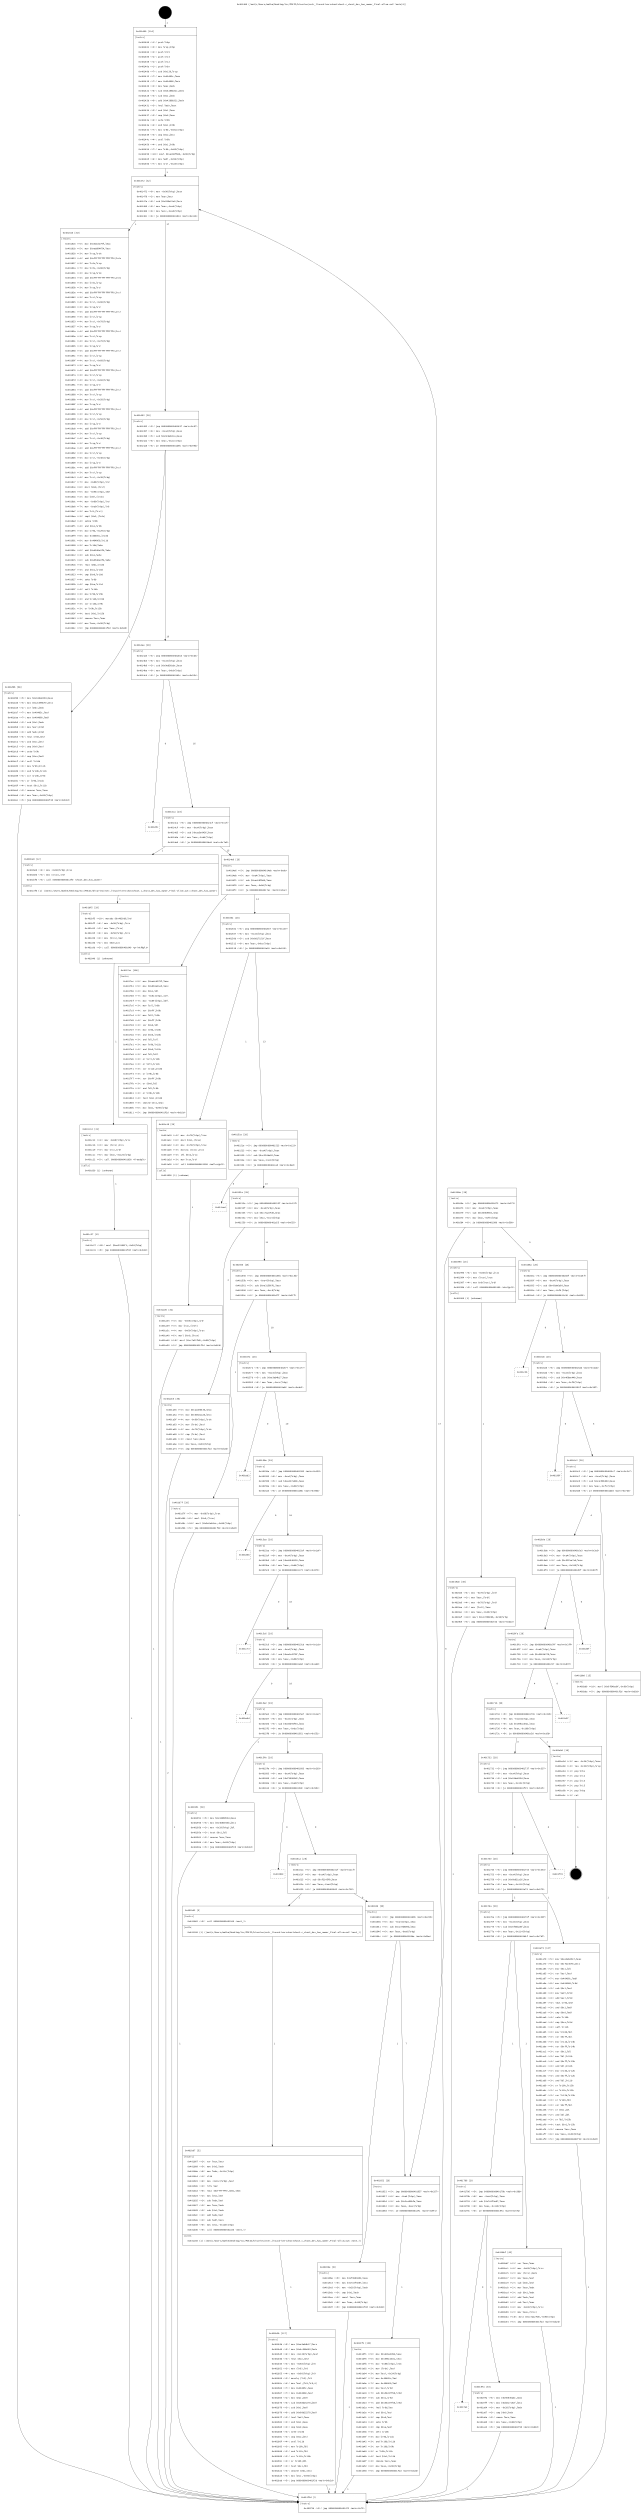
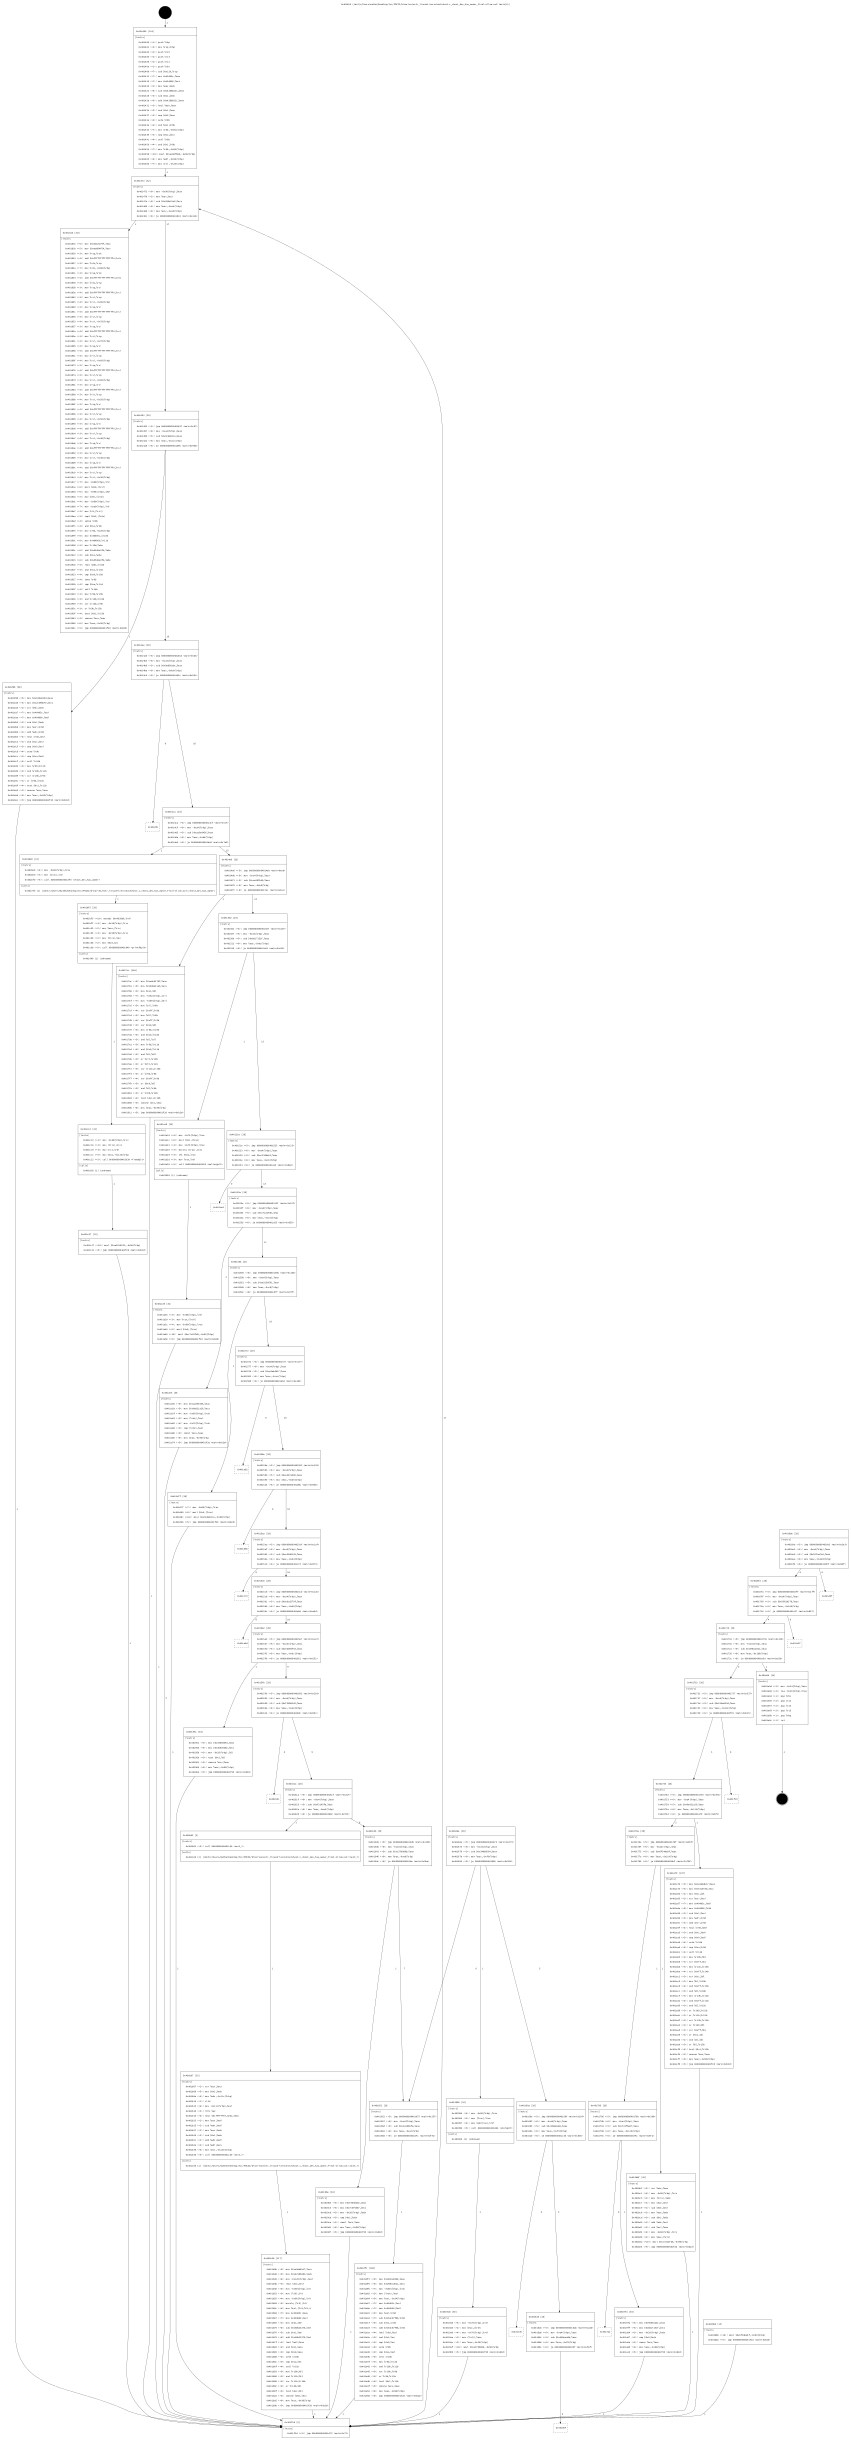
(599, 1476) -> none
